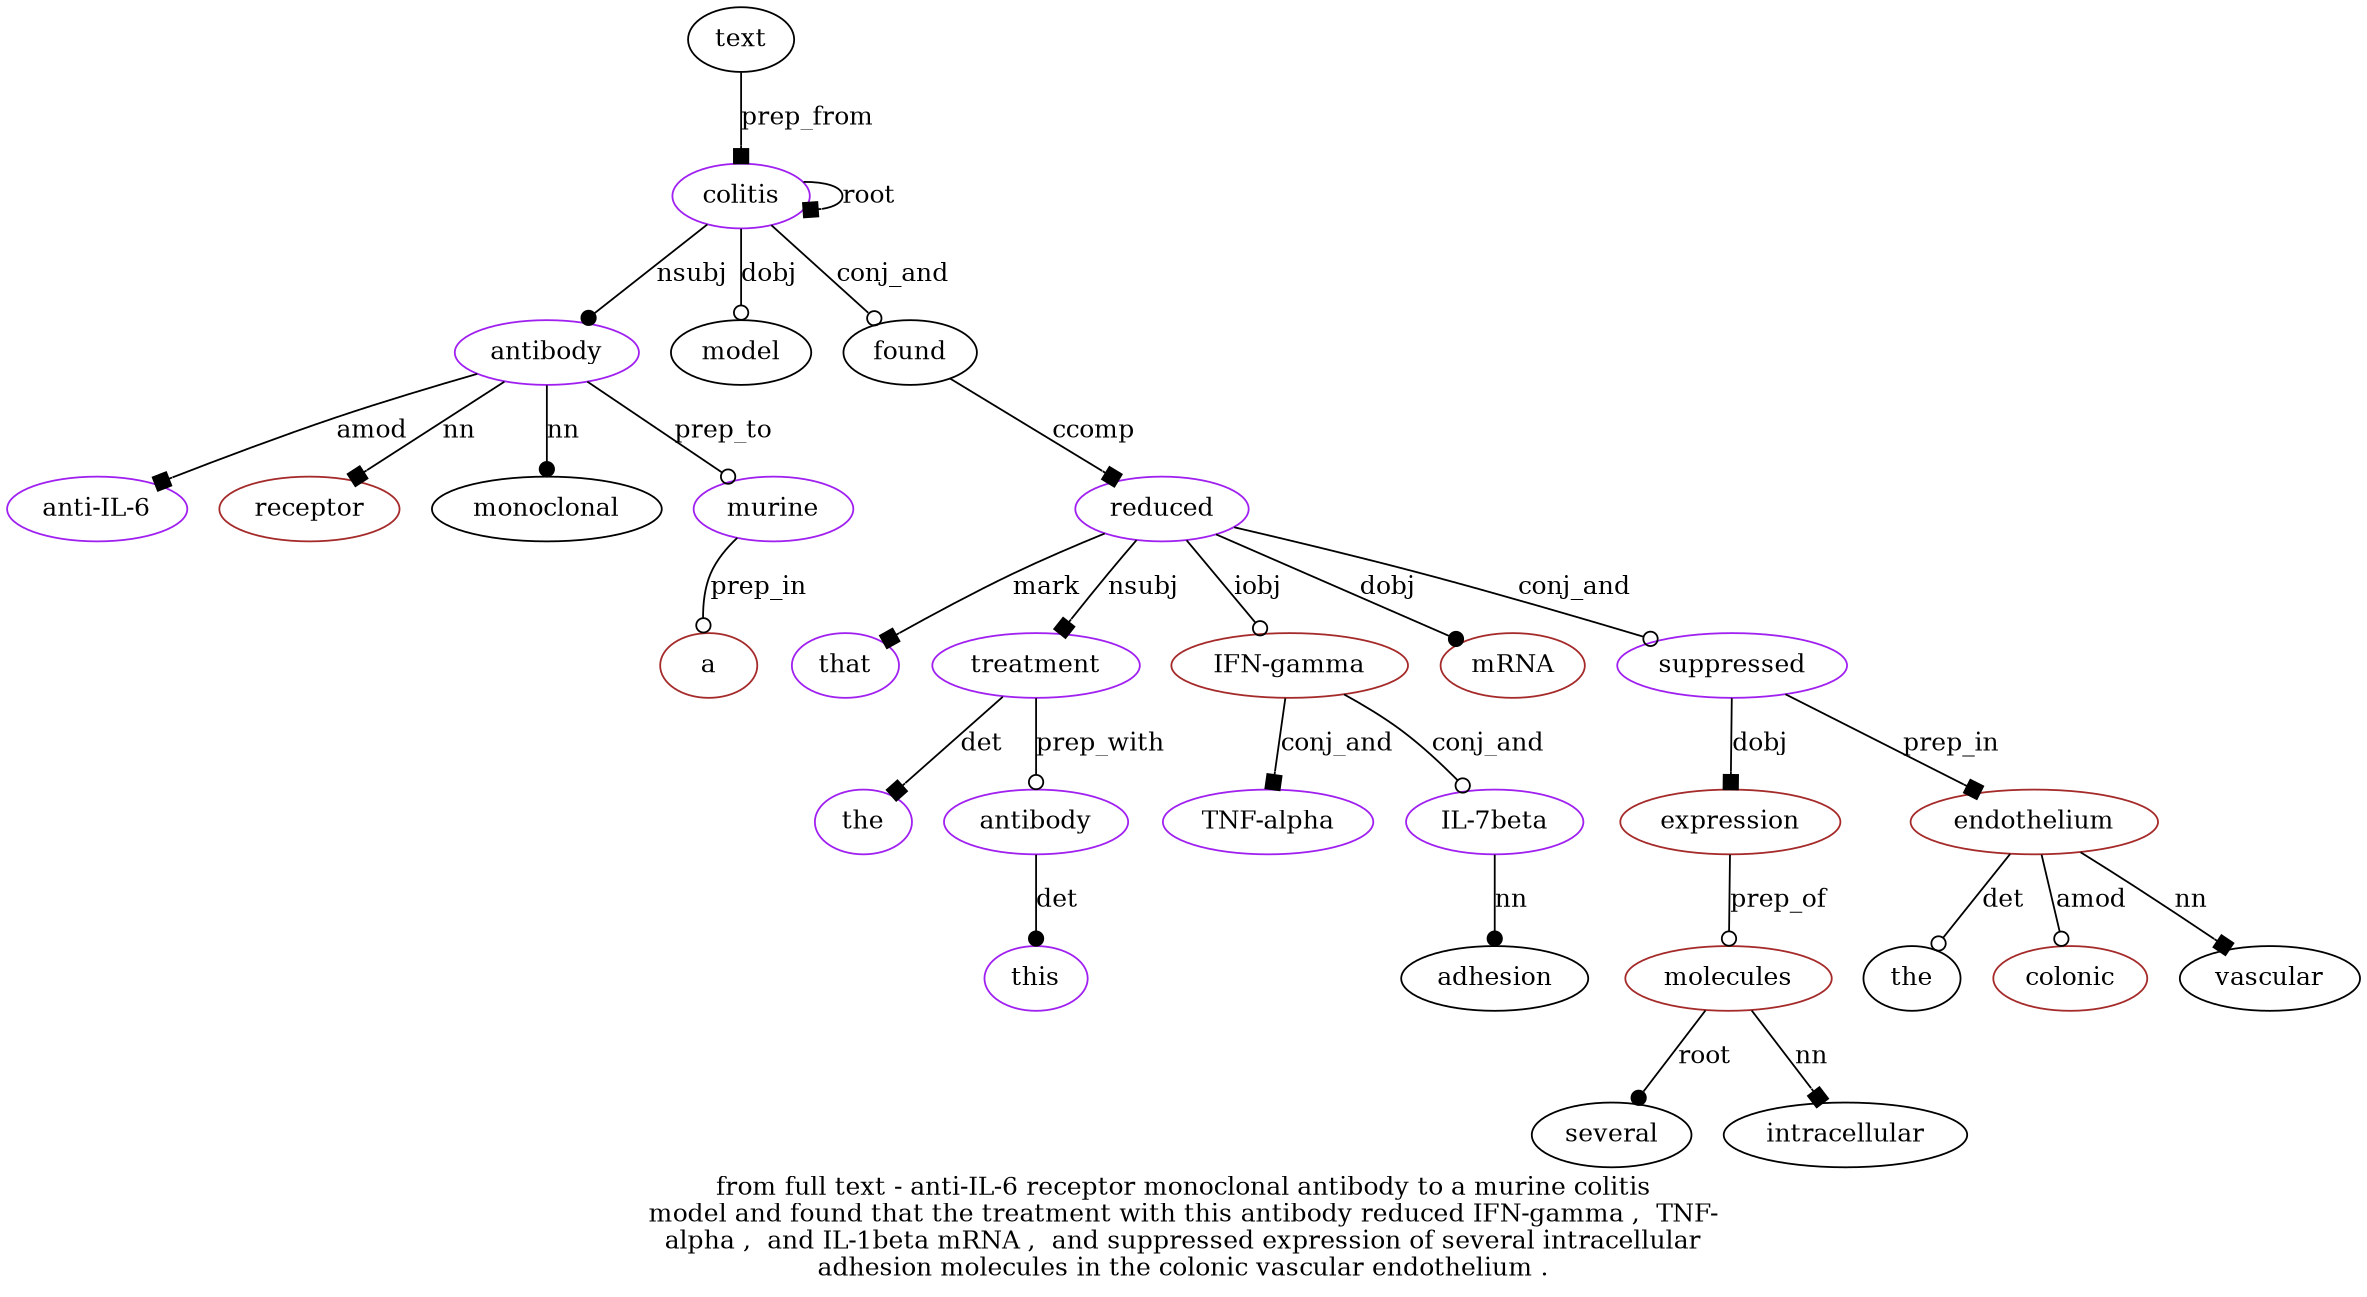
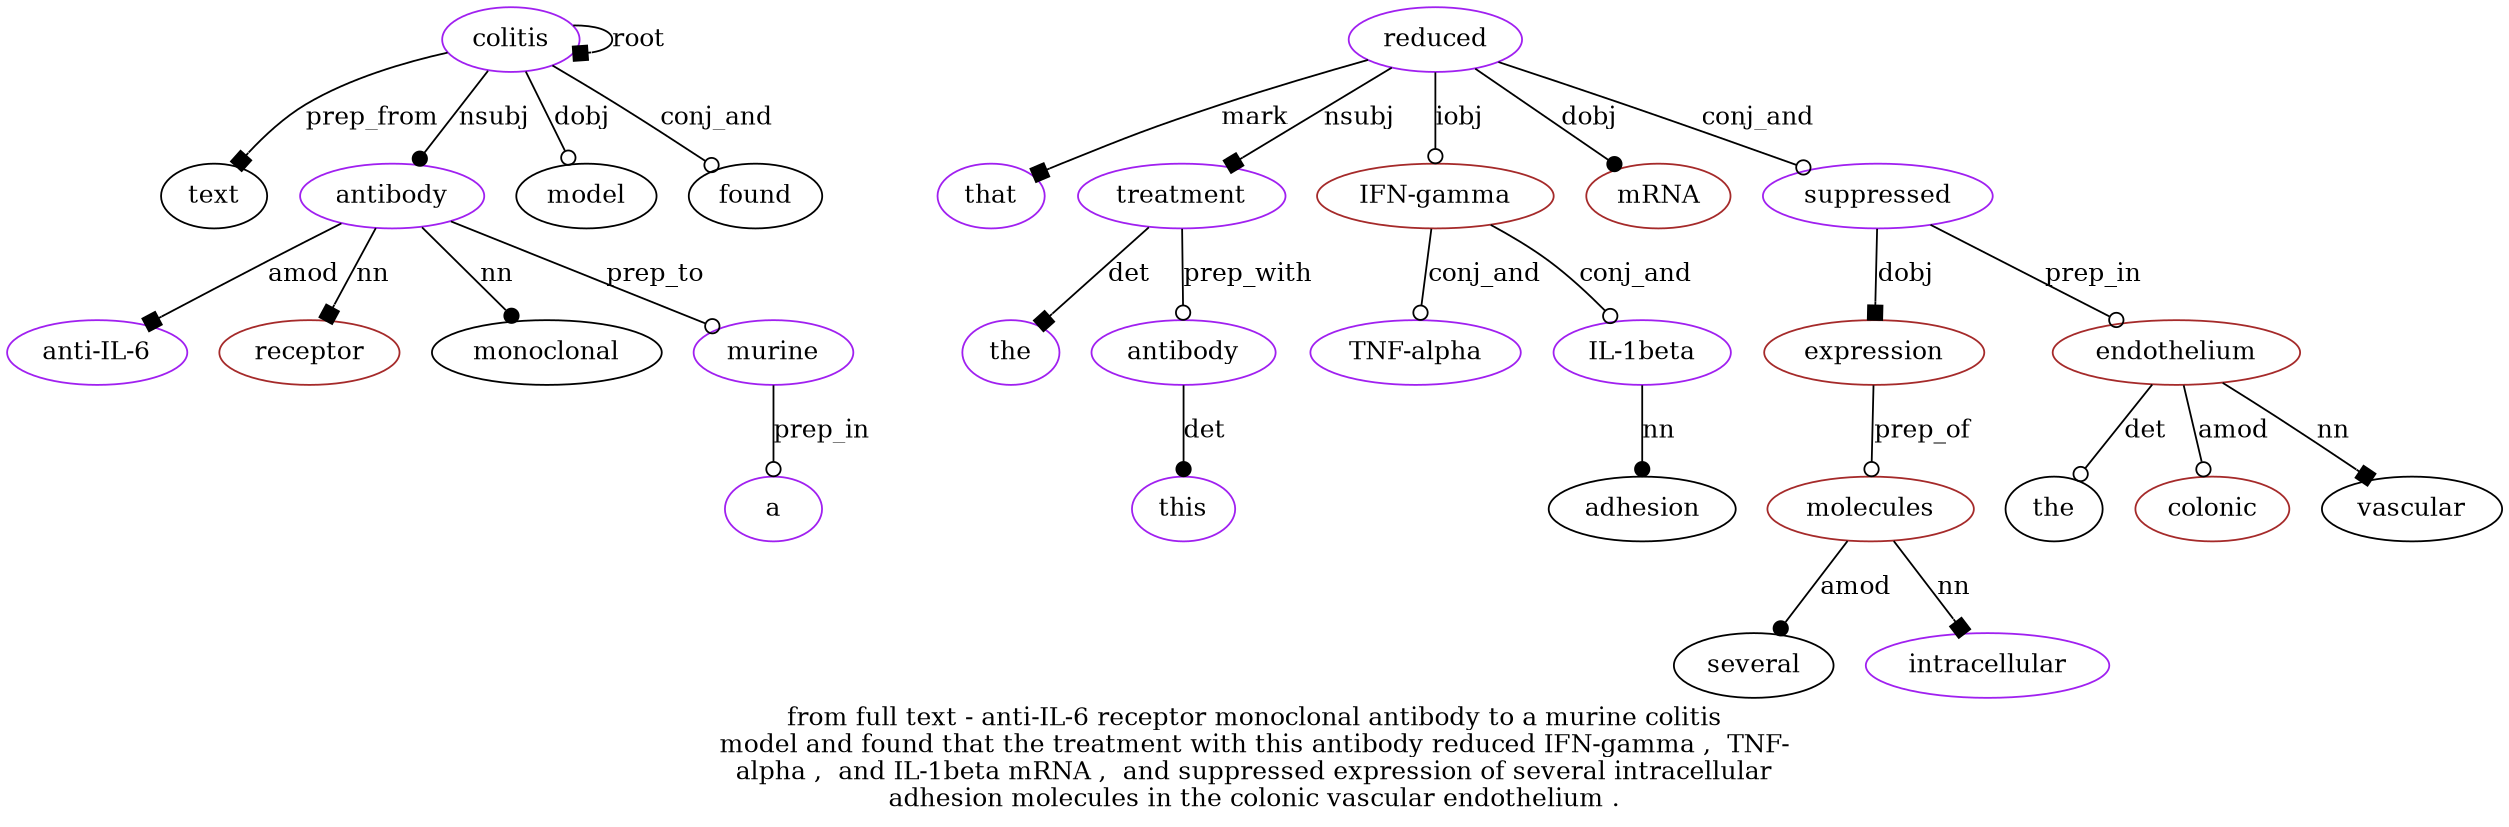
(741, 109) -> (340, 87)
(1026, 425) -> none
(709, 665) -> (773, 509)
(1280, 735) -> (1426, 267)
(1875, 739) -> (2020, 271)
(1495, 822) -> (1642, 353)
(1705, 1057) -> (1856, 587)
(1845, 1135) -> (1987, 665)
